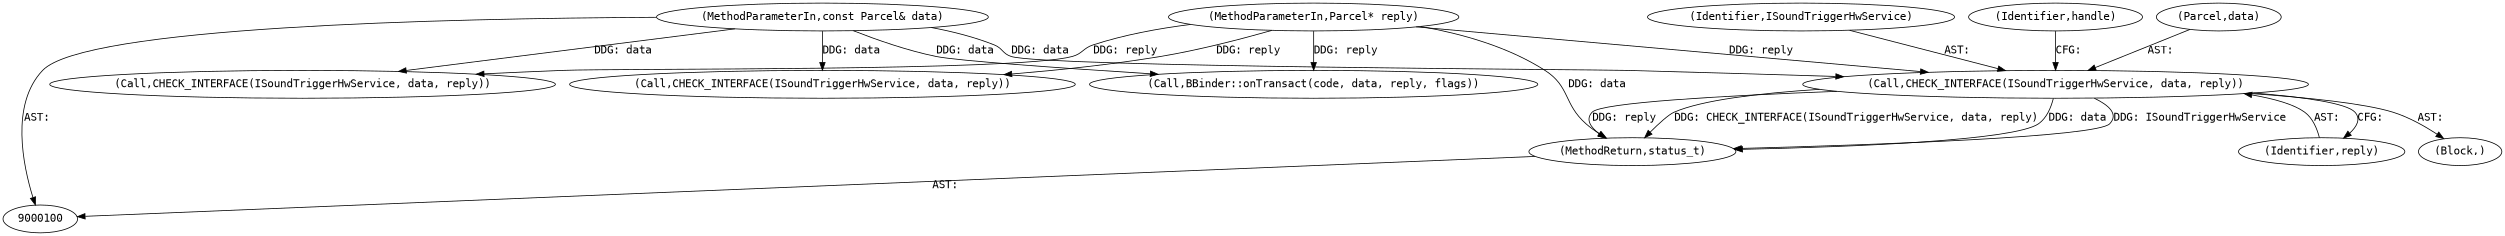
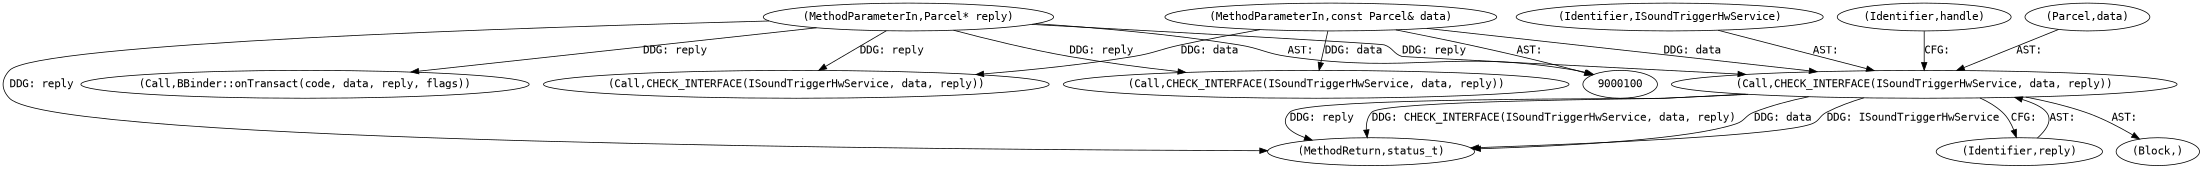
(962, 60) -> none
(1597, 84) -> (42, 84)
(810, 186) -> (1310, 59)
